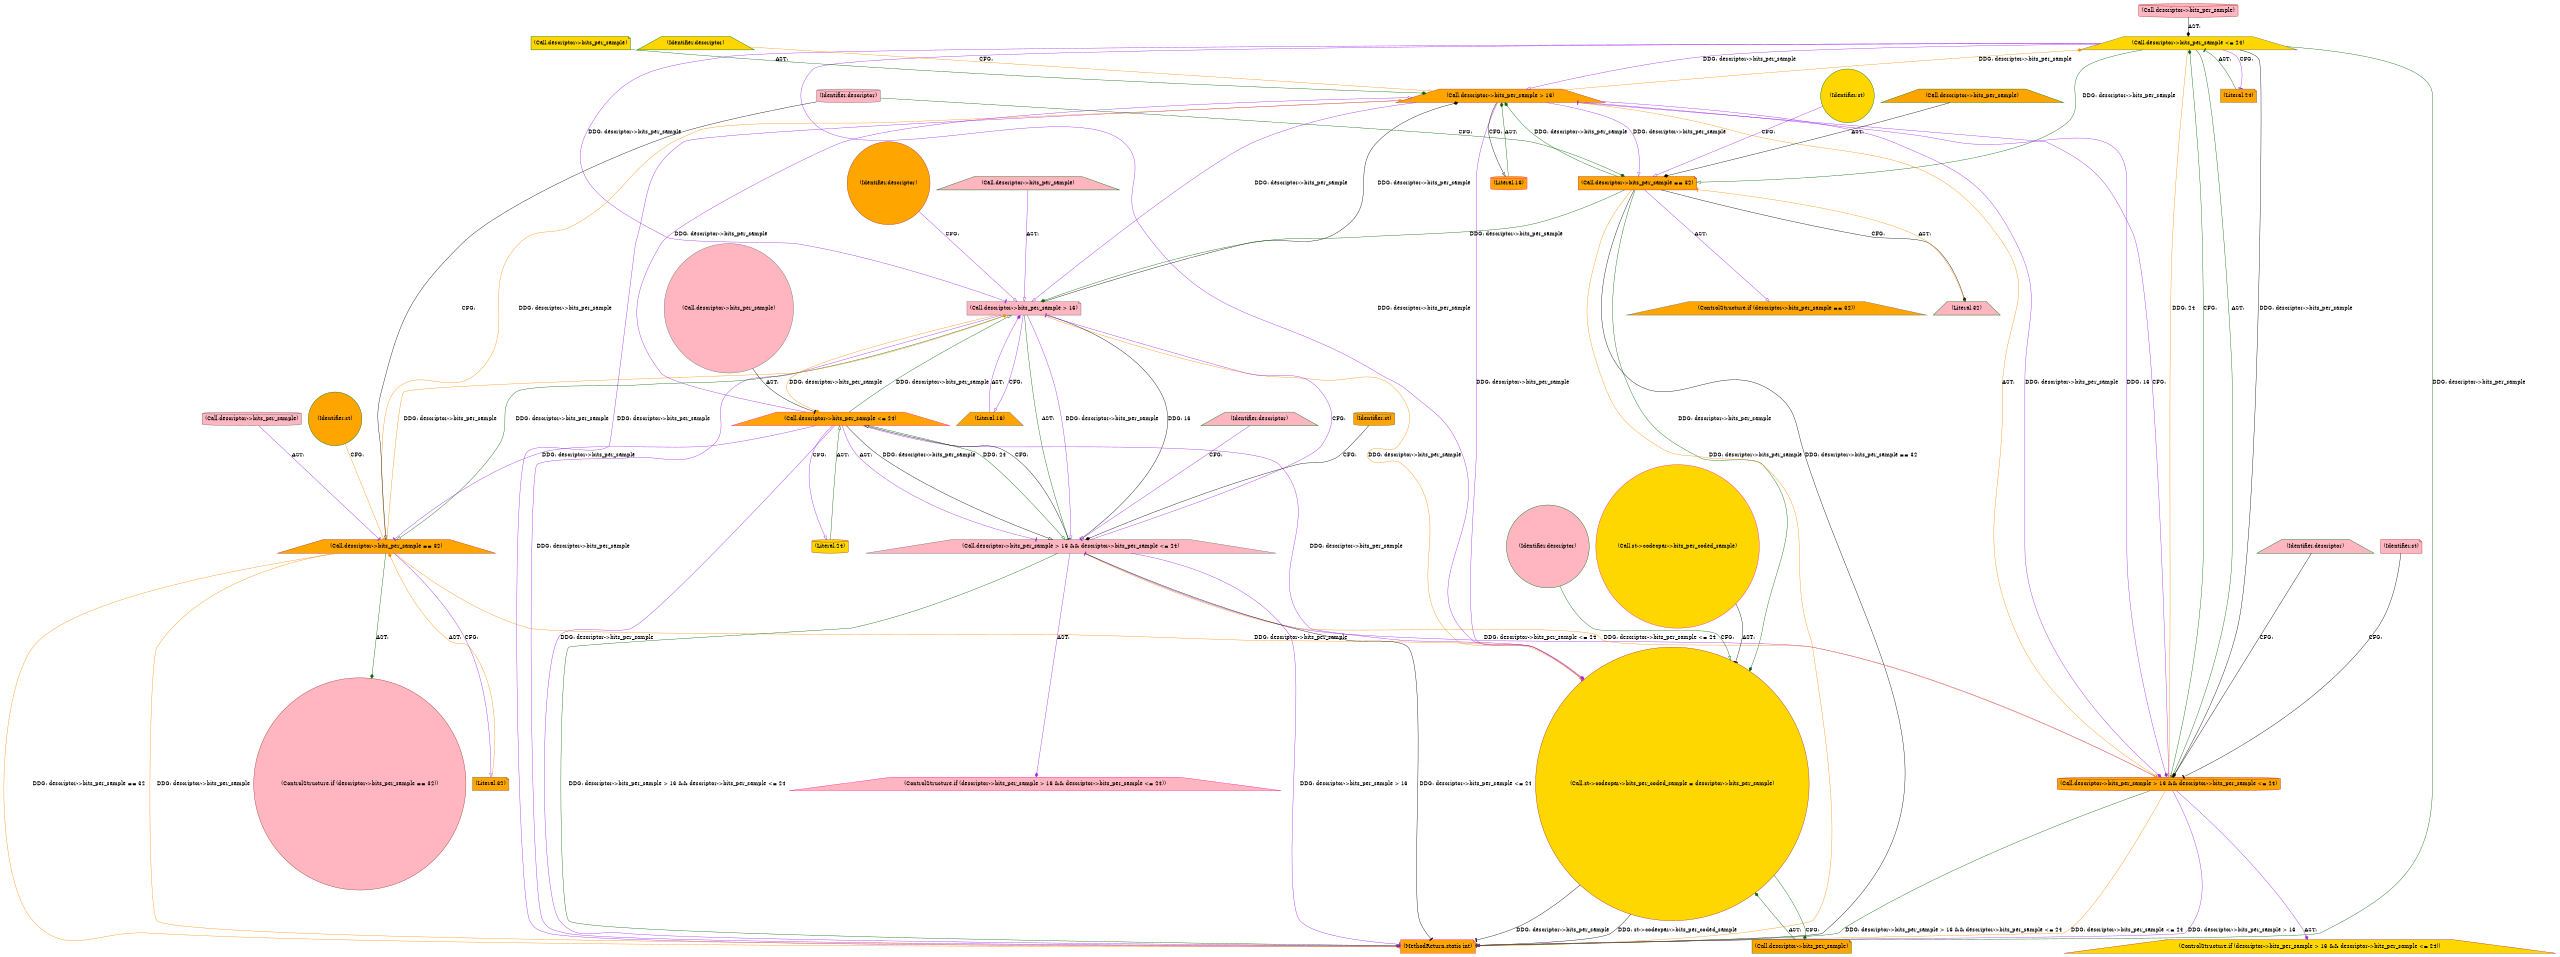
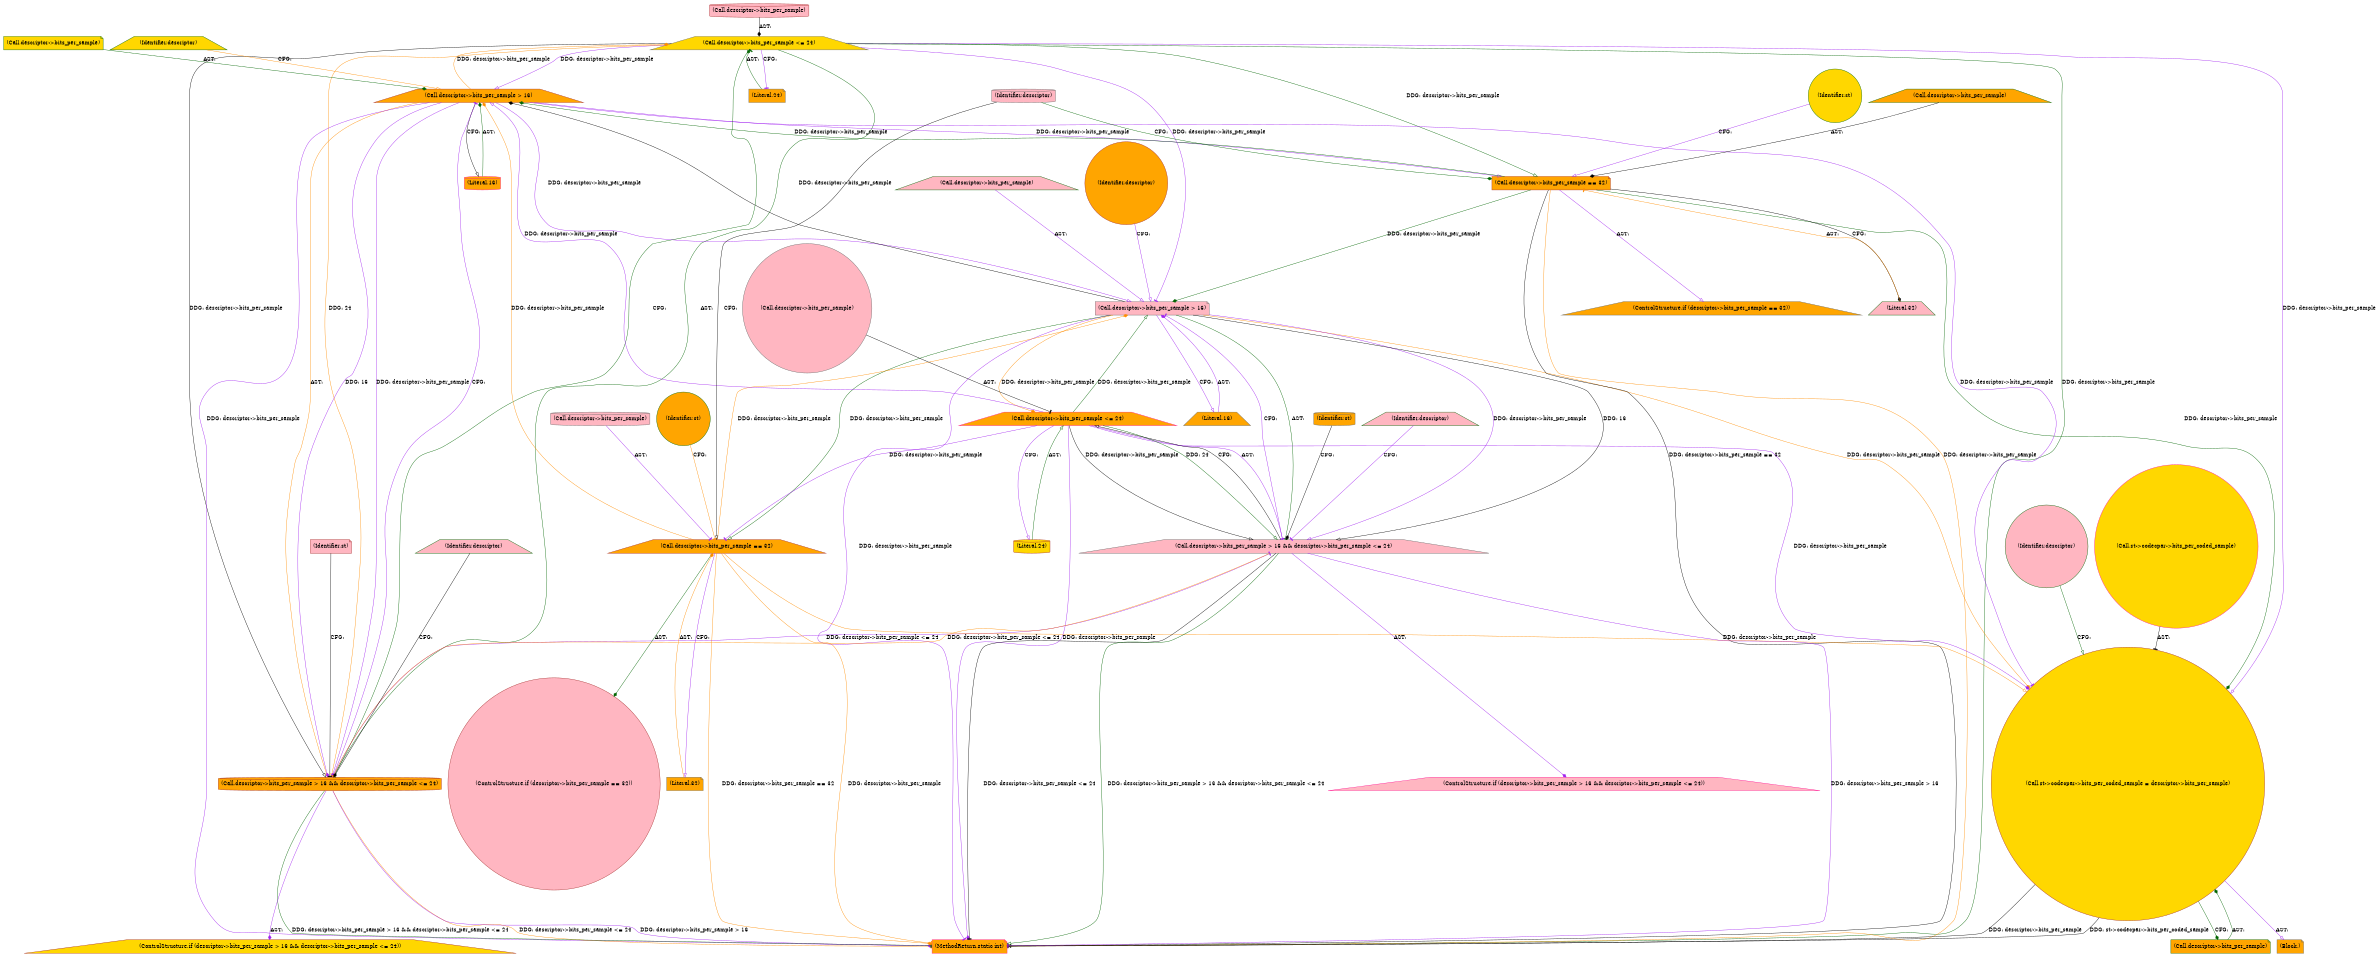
none -> (2290, 947)
